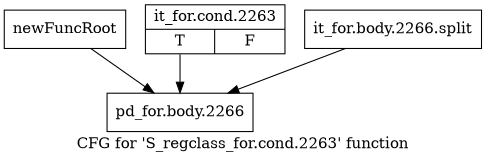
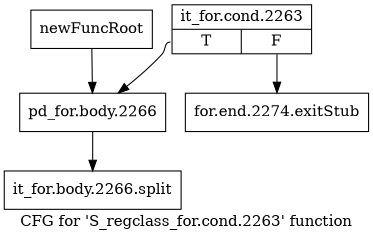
(292, 69) -> (93, 146)
none -> (277, 112)
